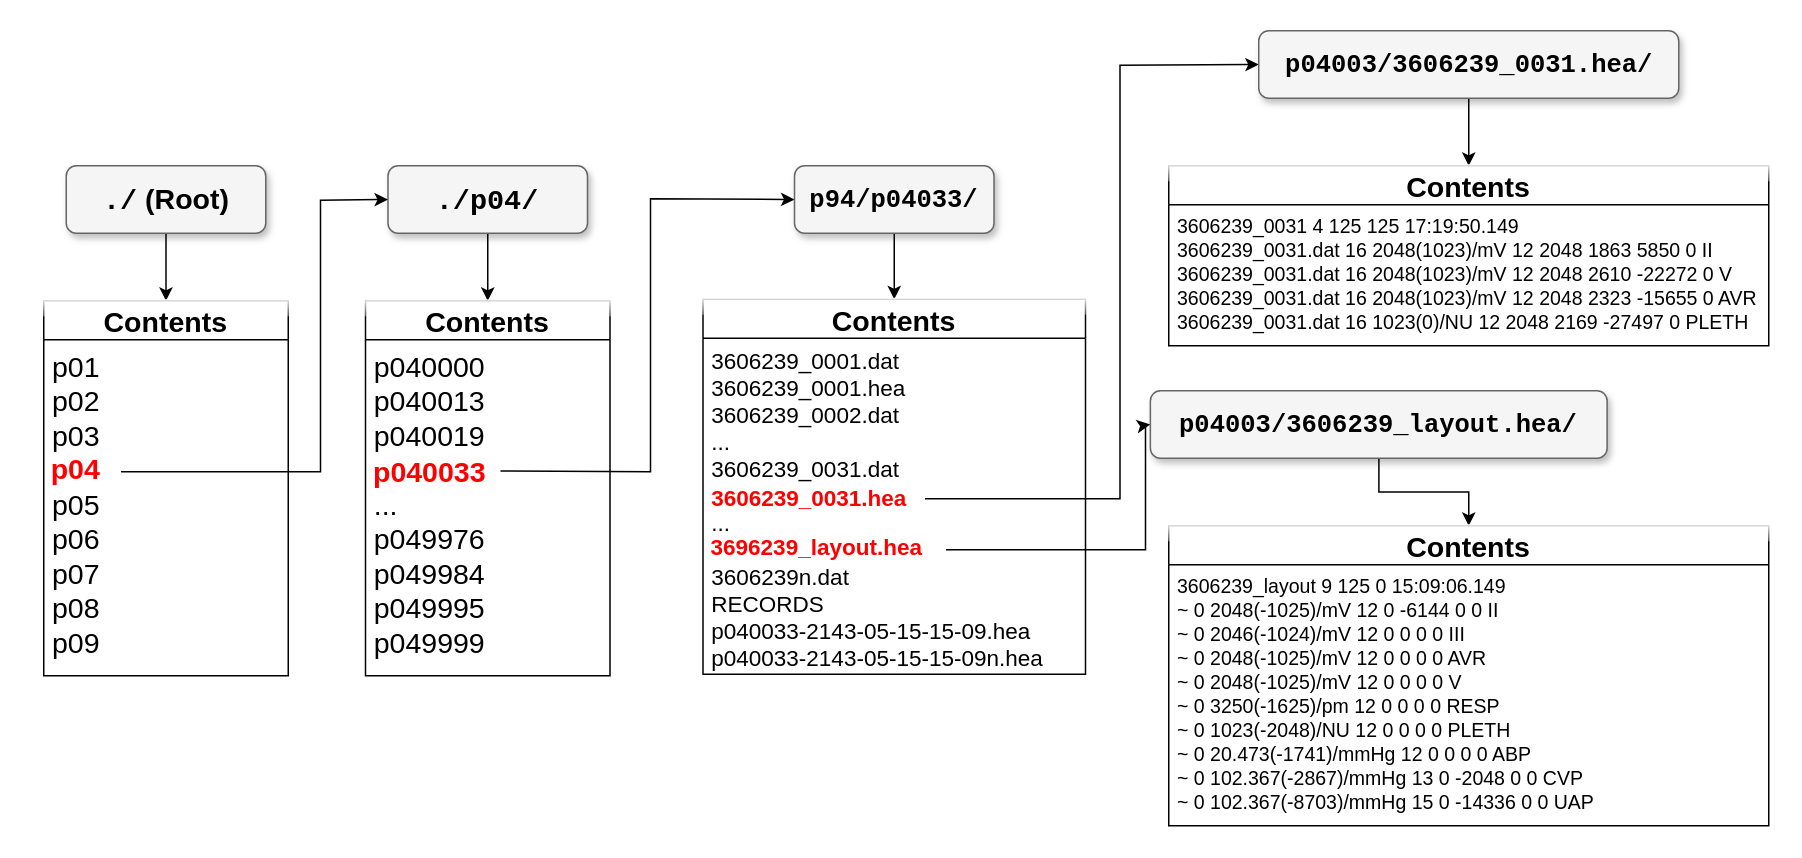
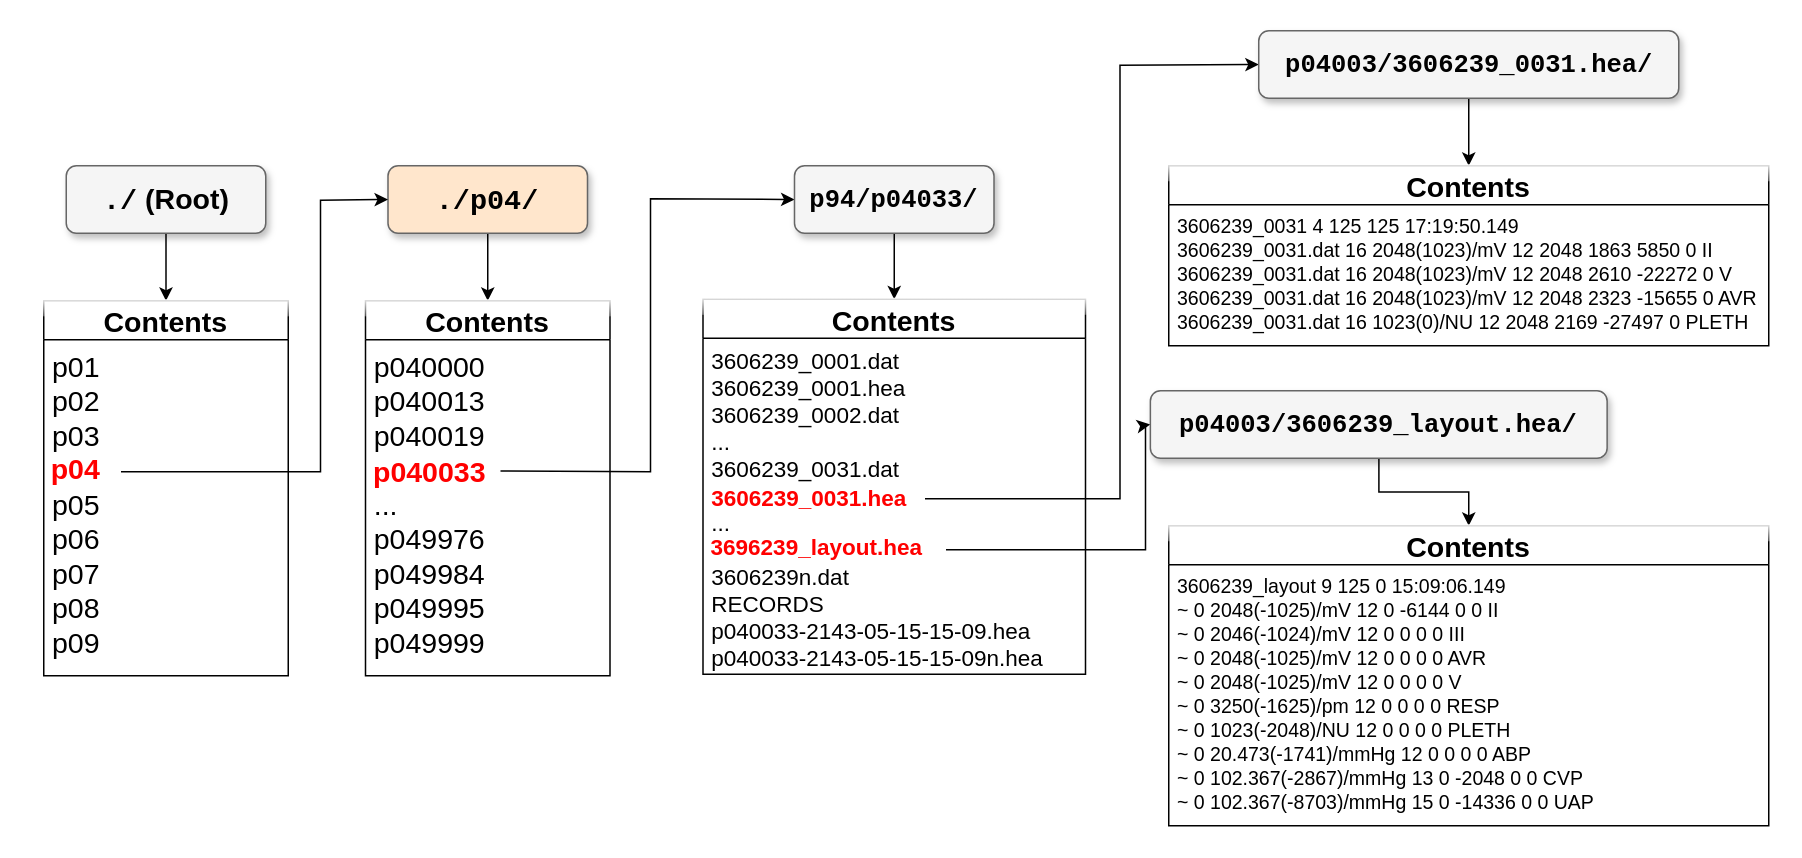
(488, 200) -> (488, 200)
